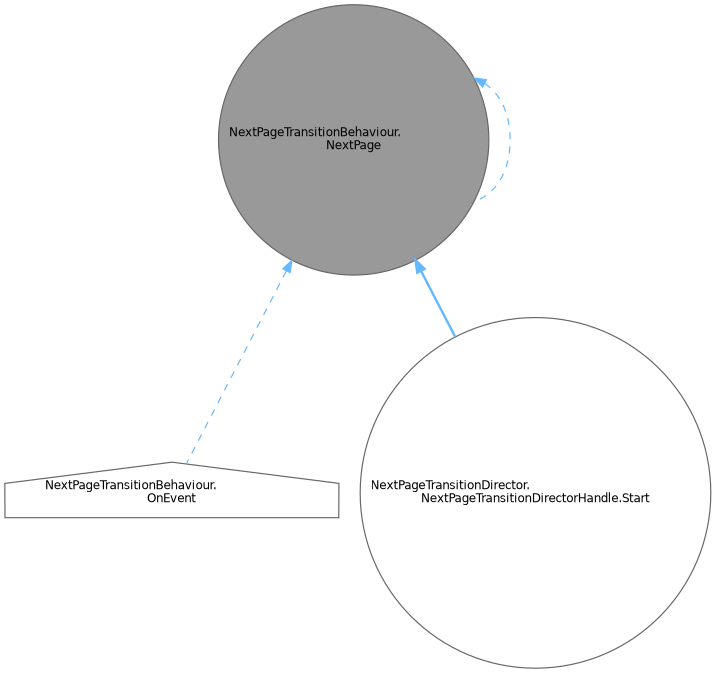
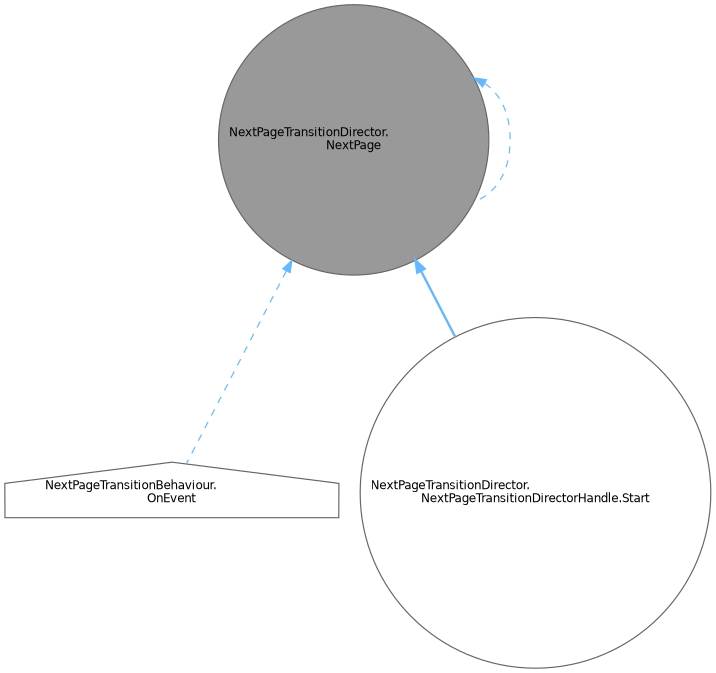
(354, 140) -> (354, 140)
